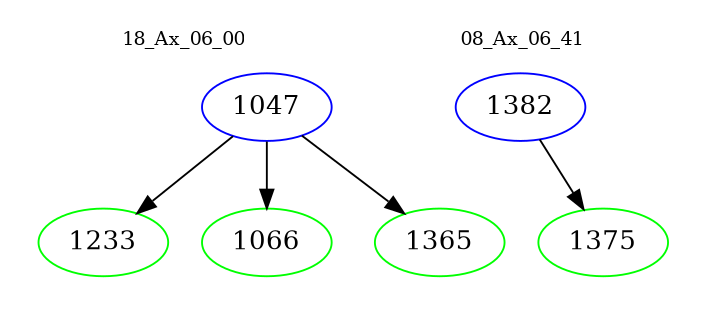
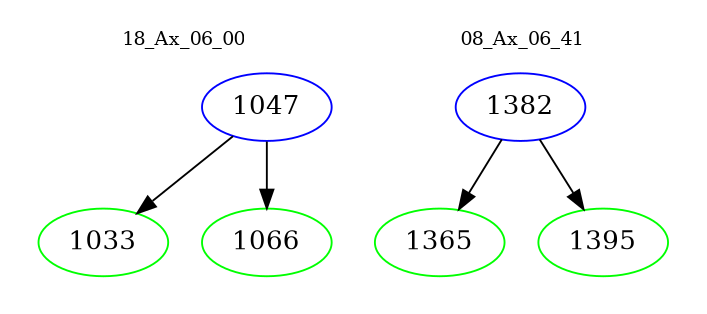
(334, 160) -> (485, 166)
(103, 242) -> (103, 242)
(603, 242) -> (603, 242)
